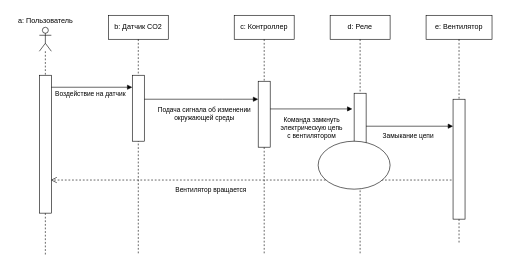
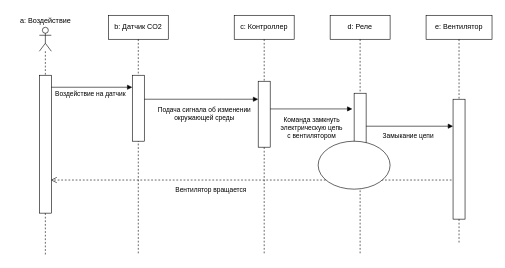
(46, 21) -> (46, 21)
